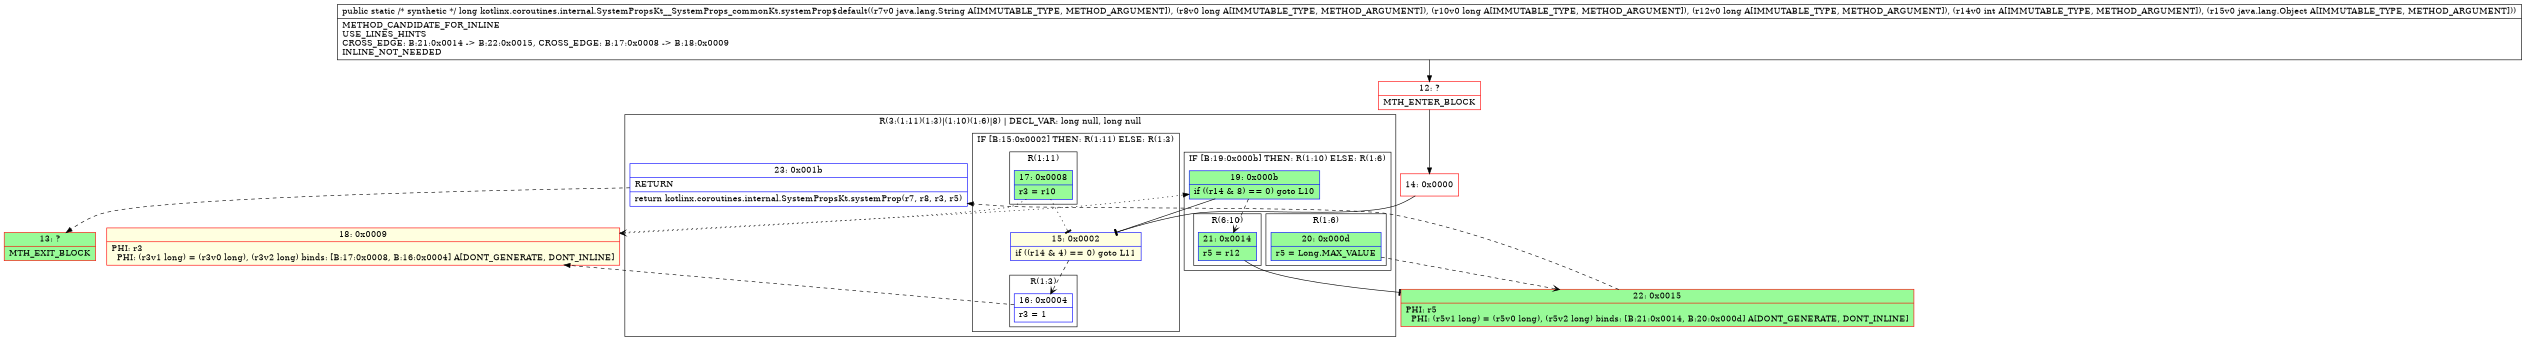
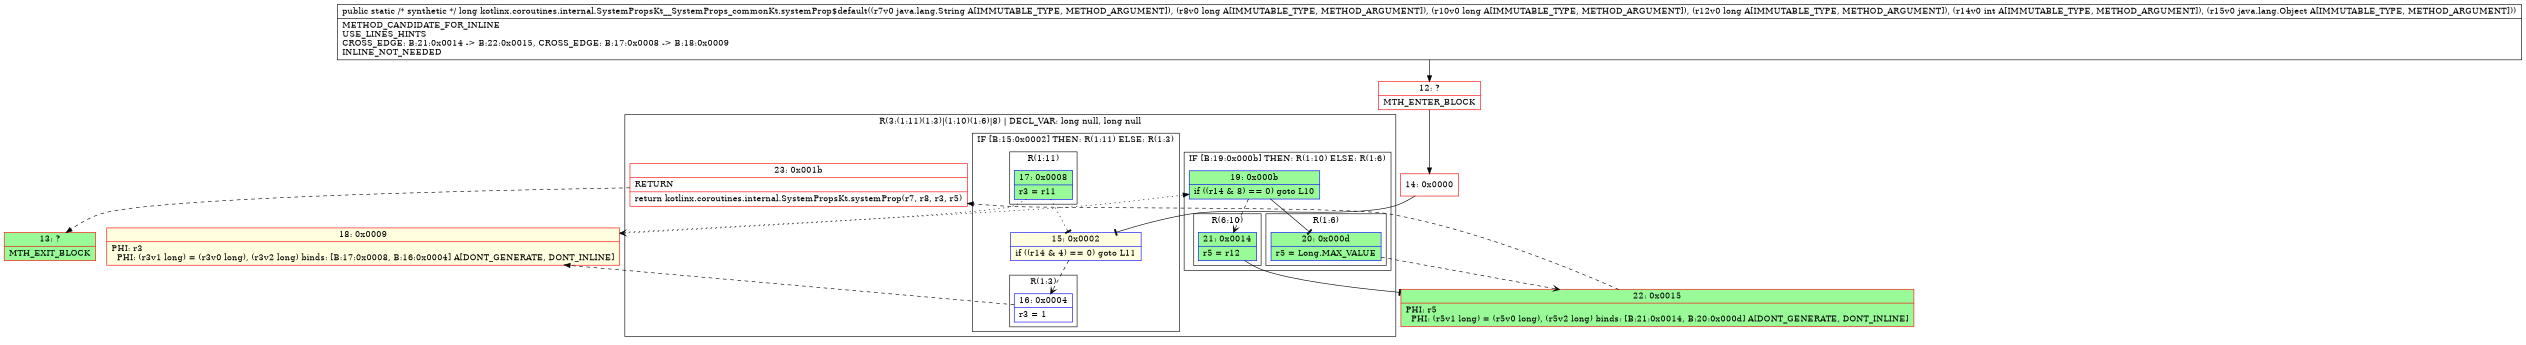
(799, 185) -> (799, 185)
(1038, 192) -> (1038, 192)
(1171, 214) -> (1293, 218)
